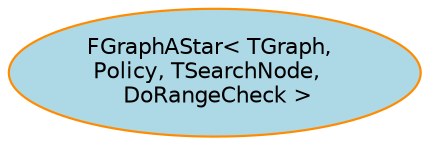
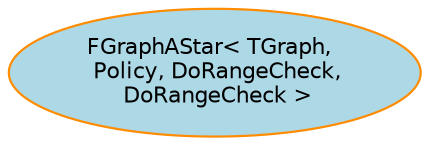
(215, 73) -> (215, 73)
